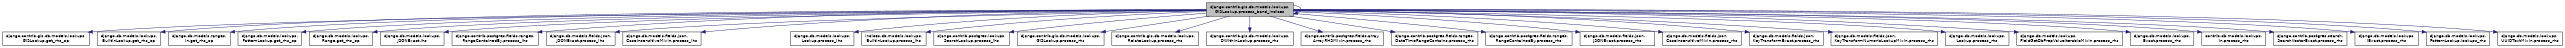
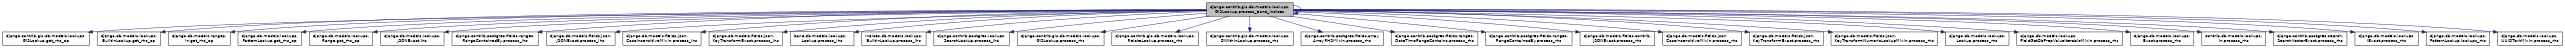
none -> (746, 39)
(822, 39) -> (822, 39)
(1617, 39) -> (1617, 39)
